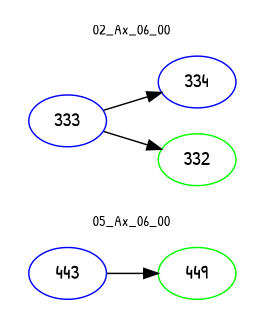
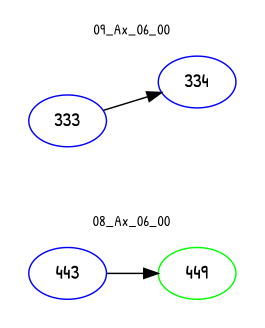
(132, 31) -> (132, 31)
(197, 160) -> none
(132, 222) -> (132, 222)
